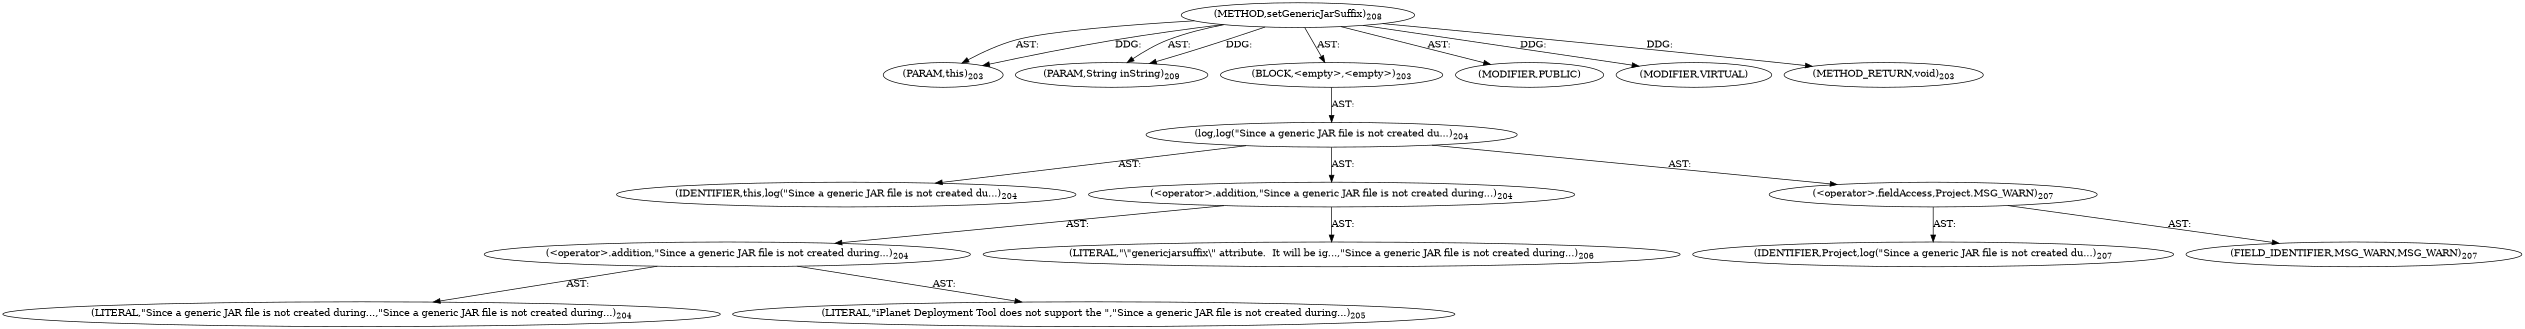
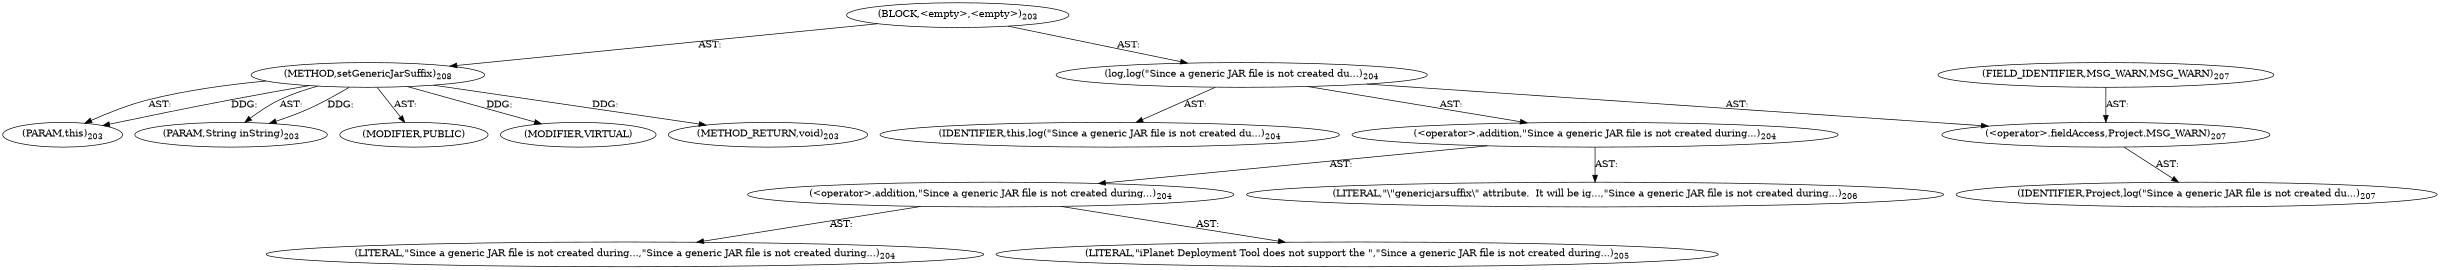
(1313, 42) -> (667, 45)
(1172, 74) -> (292, 134)
(2140, 224) -> (2106, 101)
